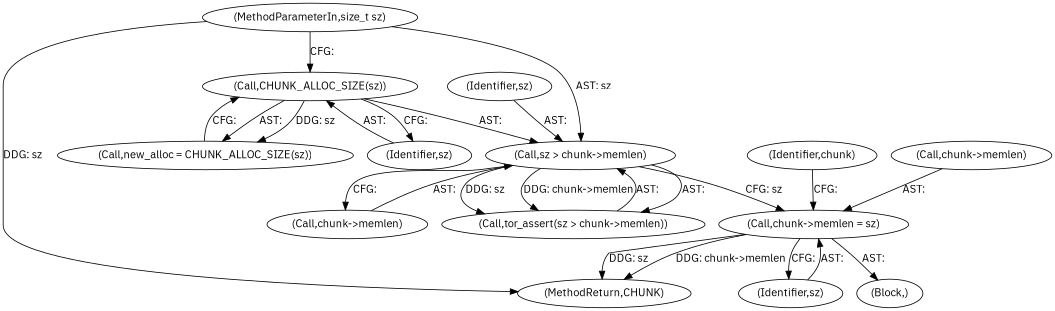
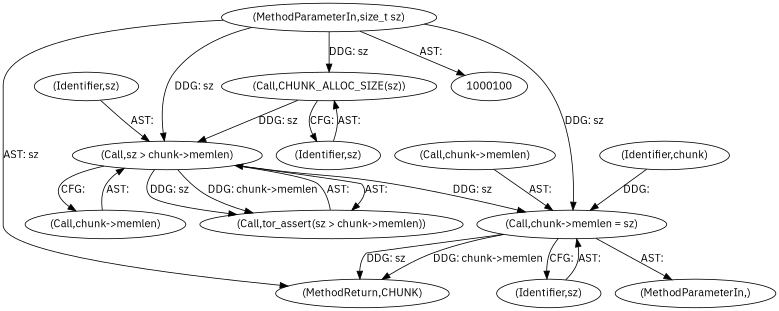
(324, 52) -> (349, 52)
none -> (540, 79)
none -> (489, 86)
(594, 86) -> (194, 86)
(492, 121) -> (278, 121)
(23, 155) -> (21, 155)
(205, 155) -> none
(764, 190) -> (473, 190)
(827, 190) -> (638, 190)
(890, 293) -> (696, 293)
